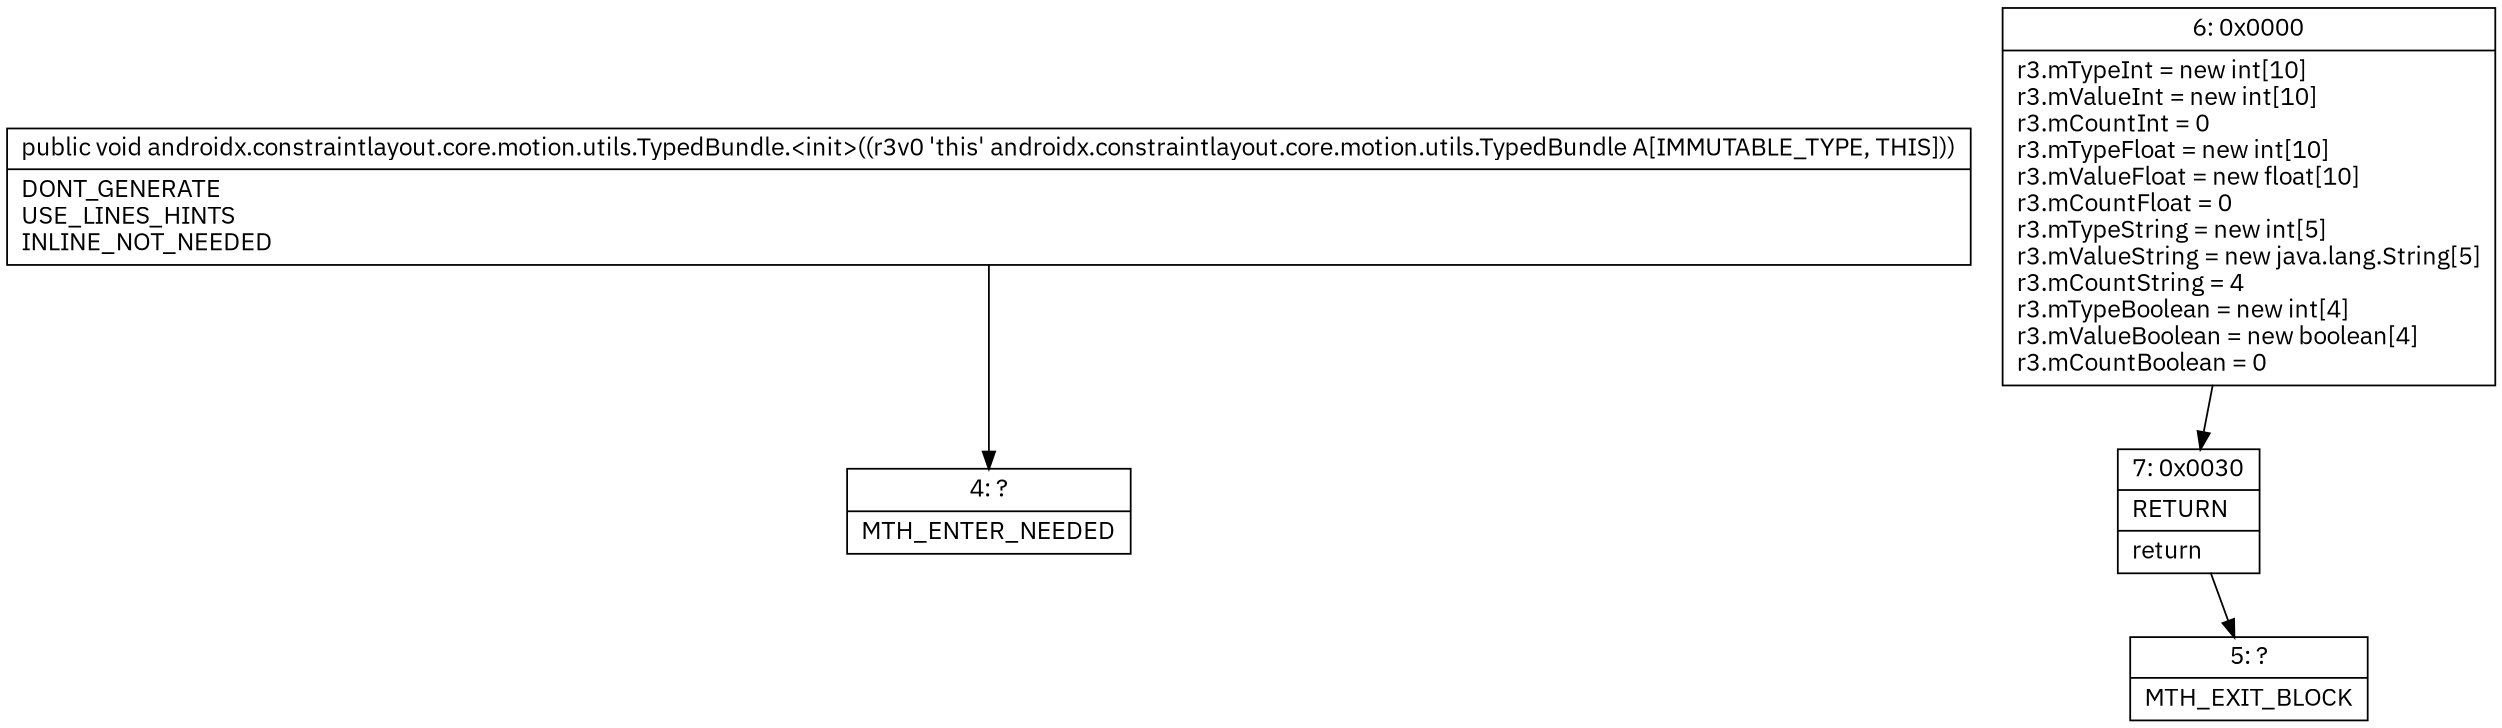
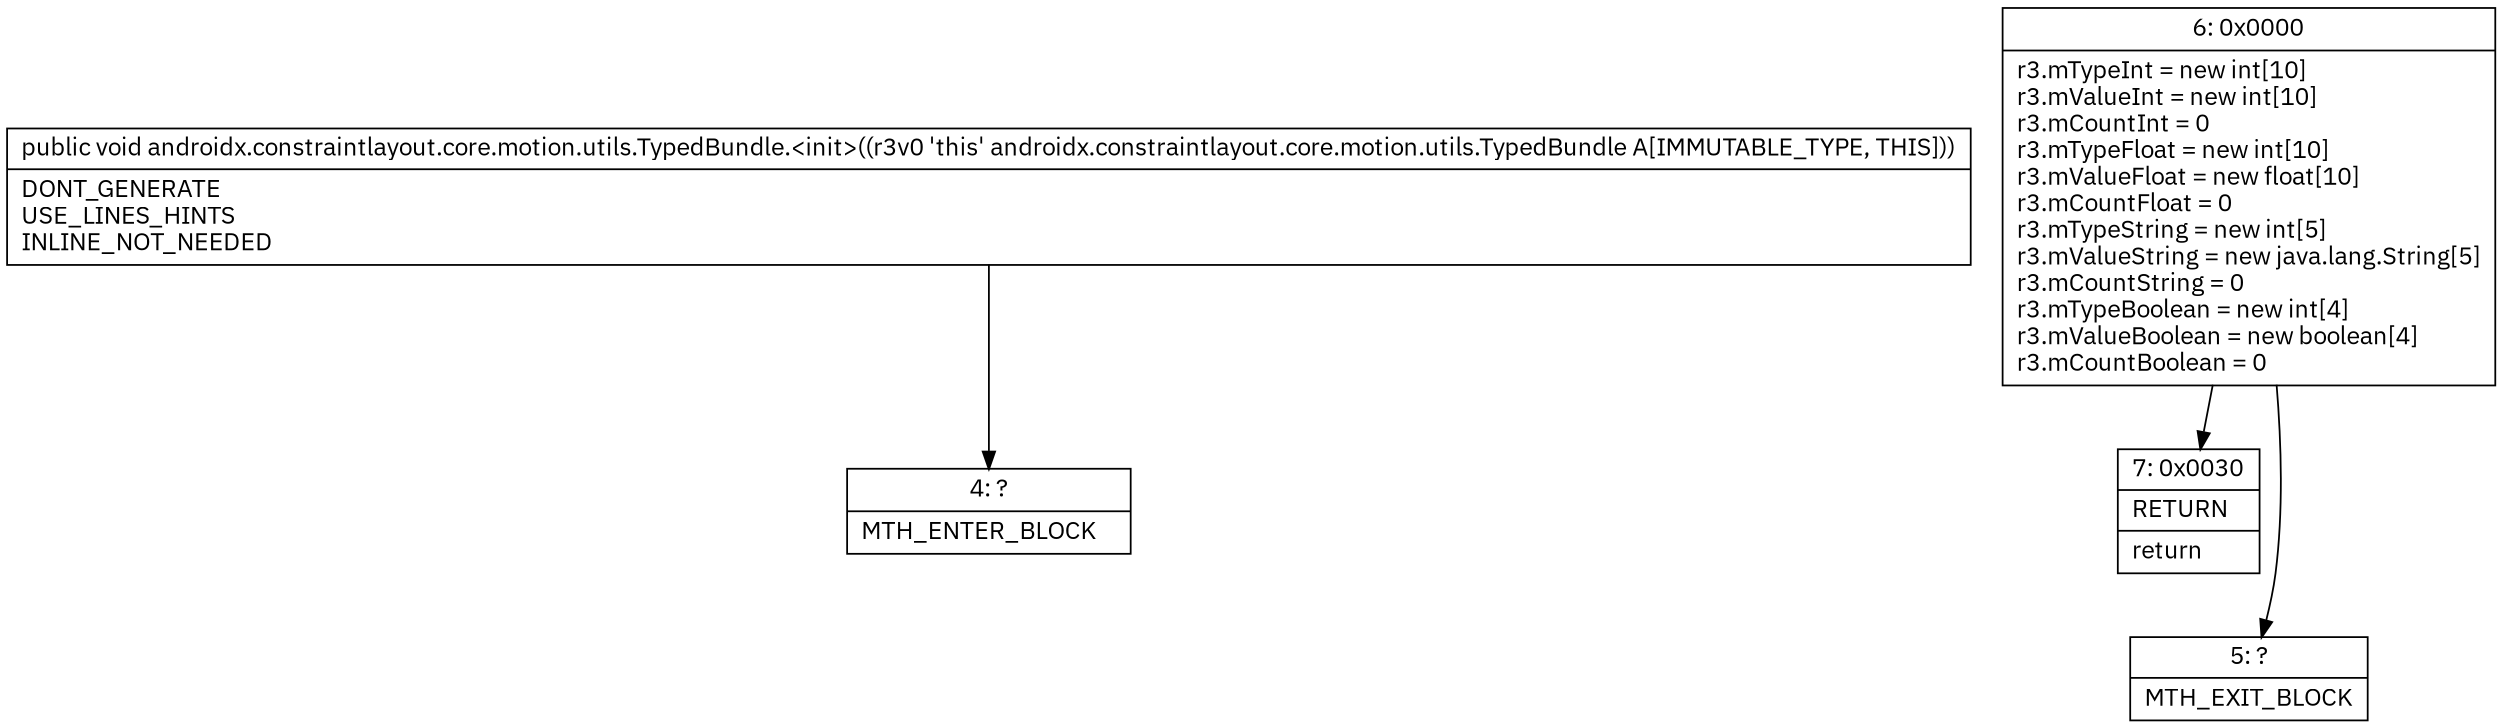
(2131, 284) -> (2131, 284)
(989, 532) -> (979, 532)
(2219, 597) -> (2281, 503)
